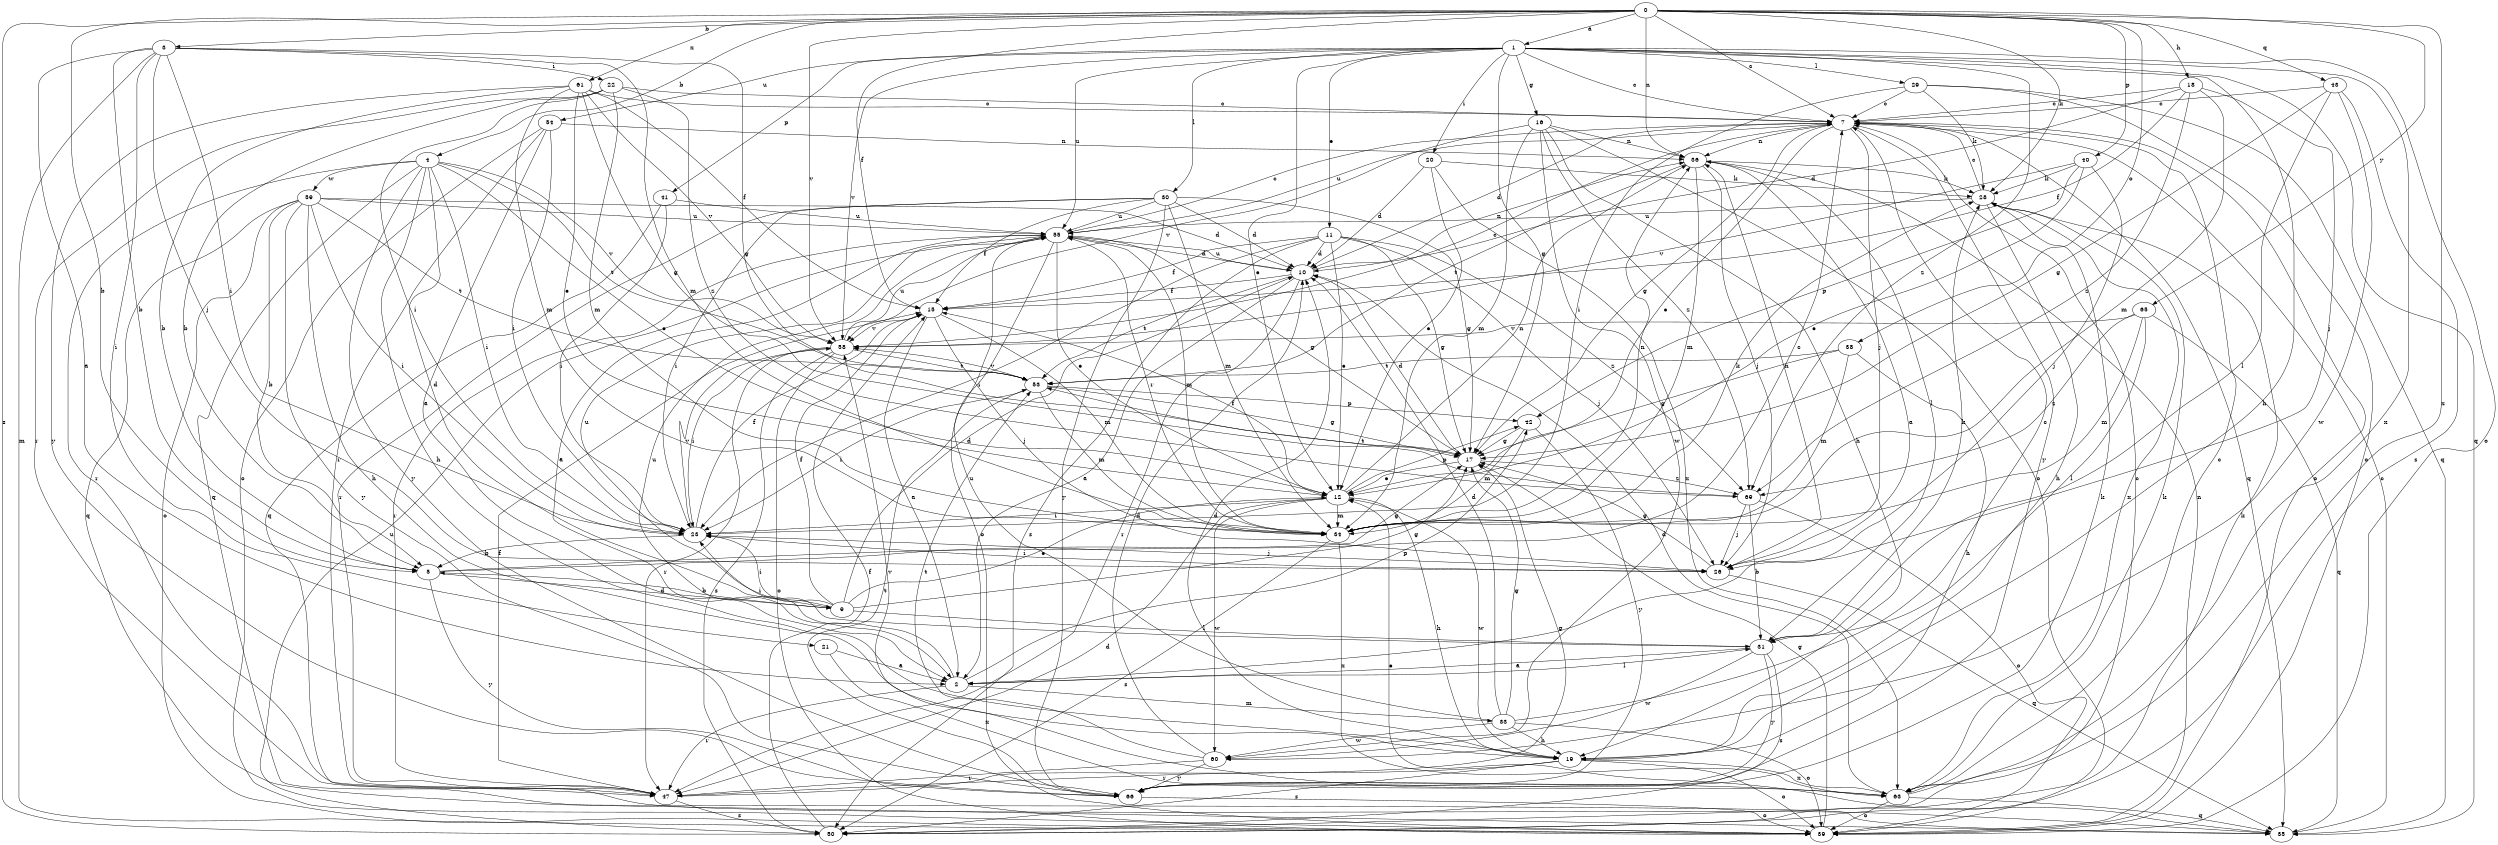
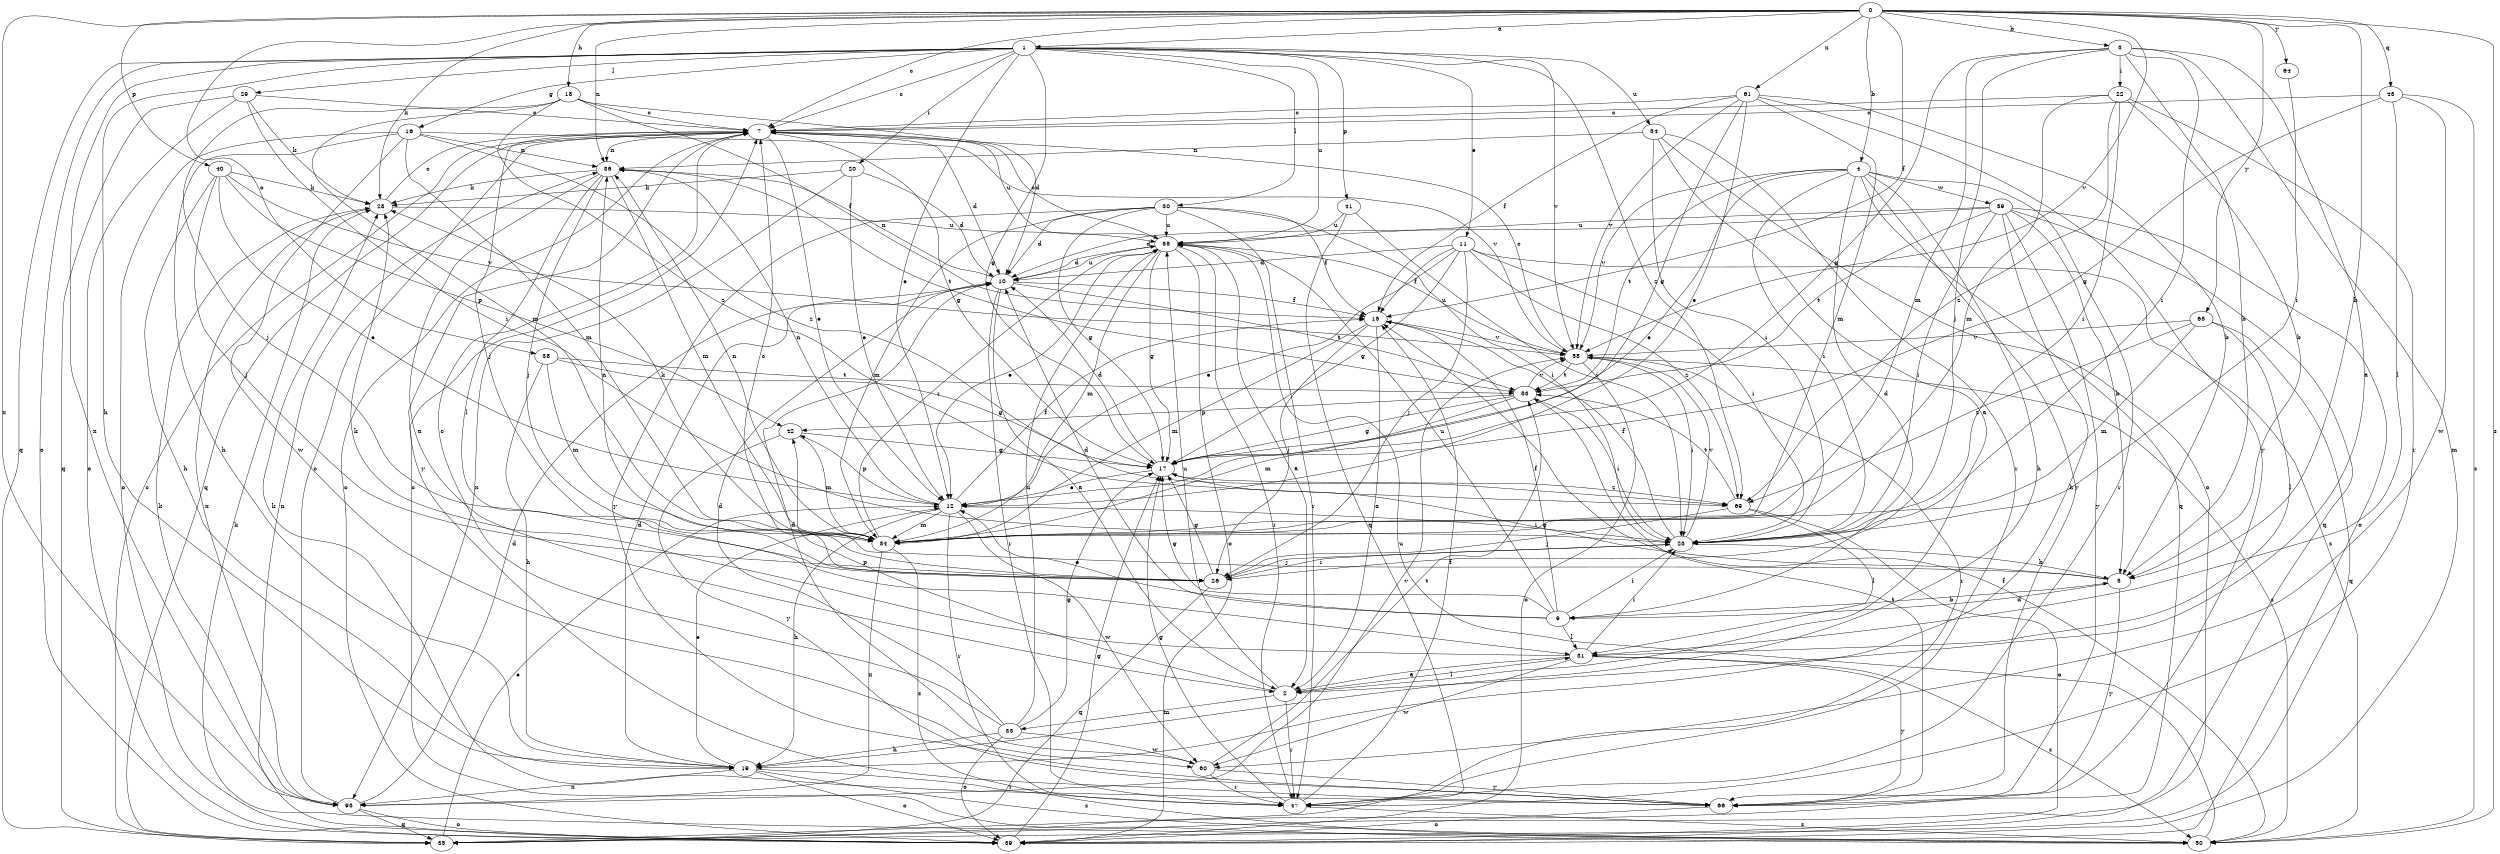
none -> (2287, 71)
(1758, 572) -> (1874, 581)
(1966, 587) -> (292, 598)
(1481, 628) -> (698, 637)
(826, 647) -> none
(1108, 647) -> (959, 656)
(1897, 797) -> (349, 806)
